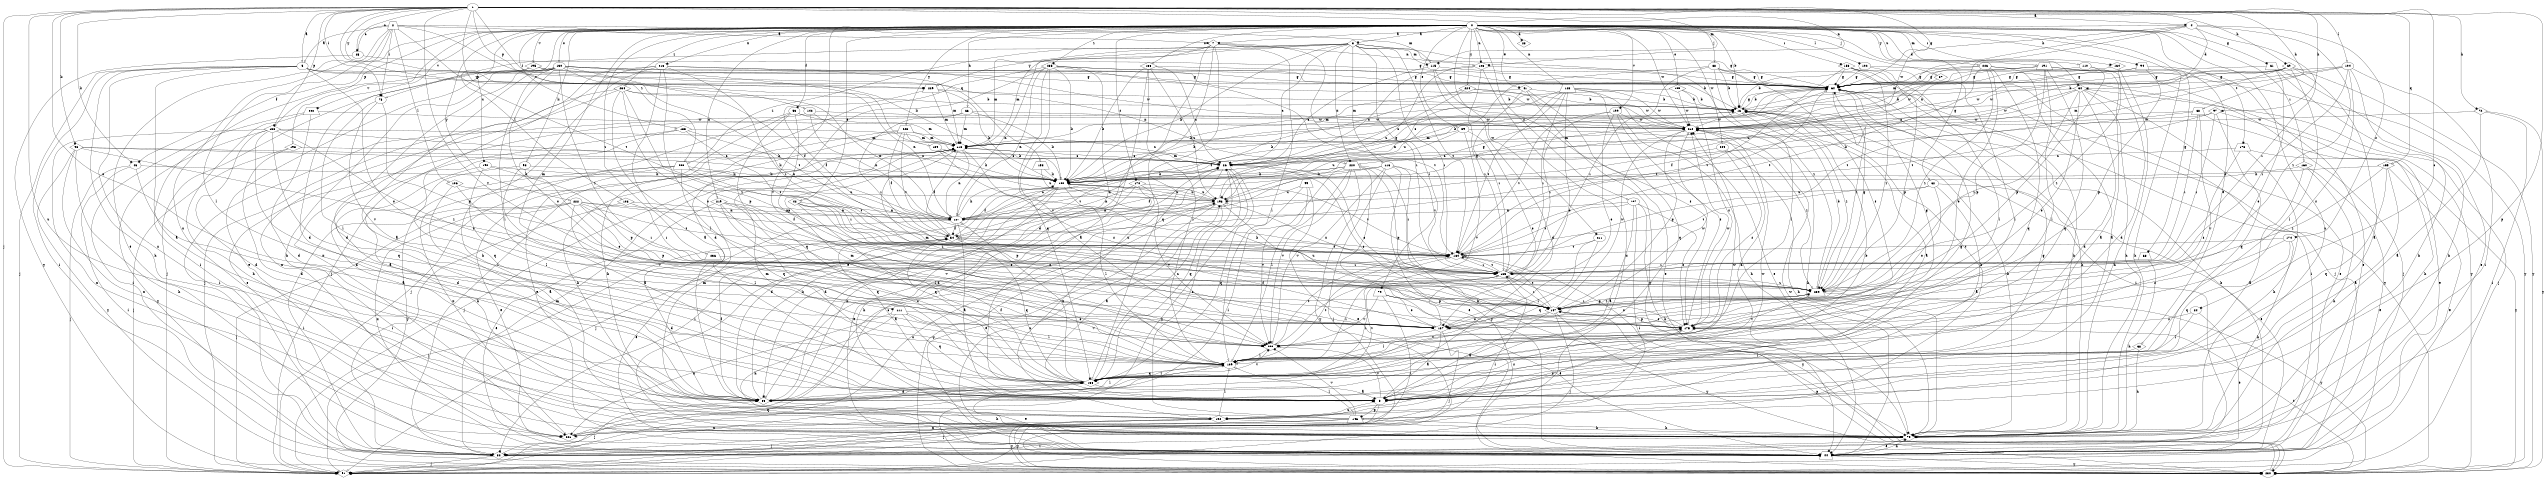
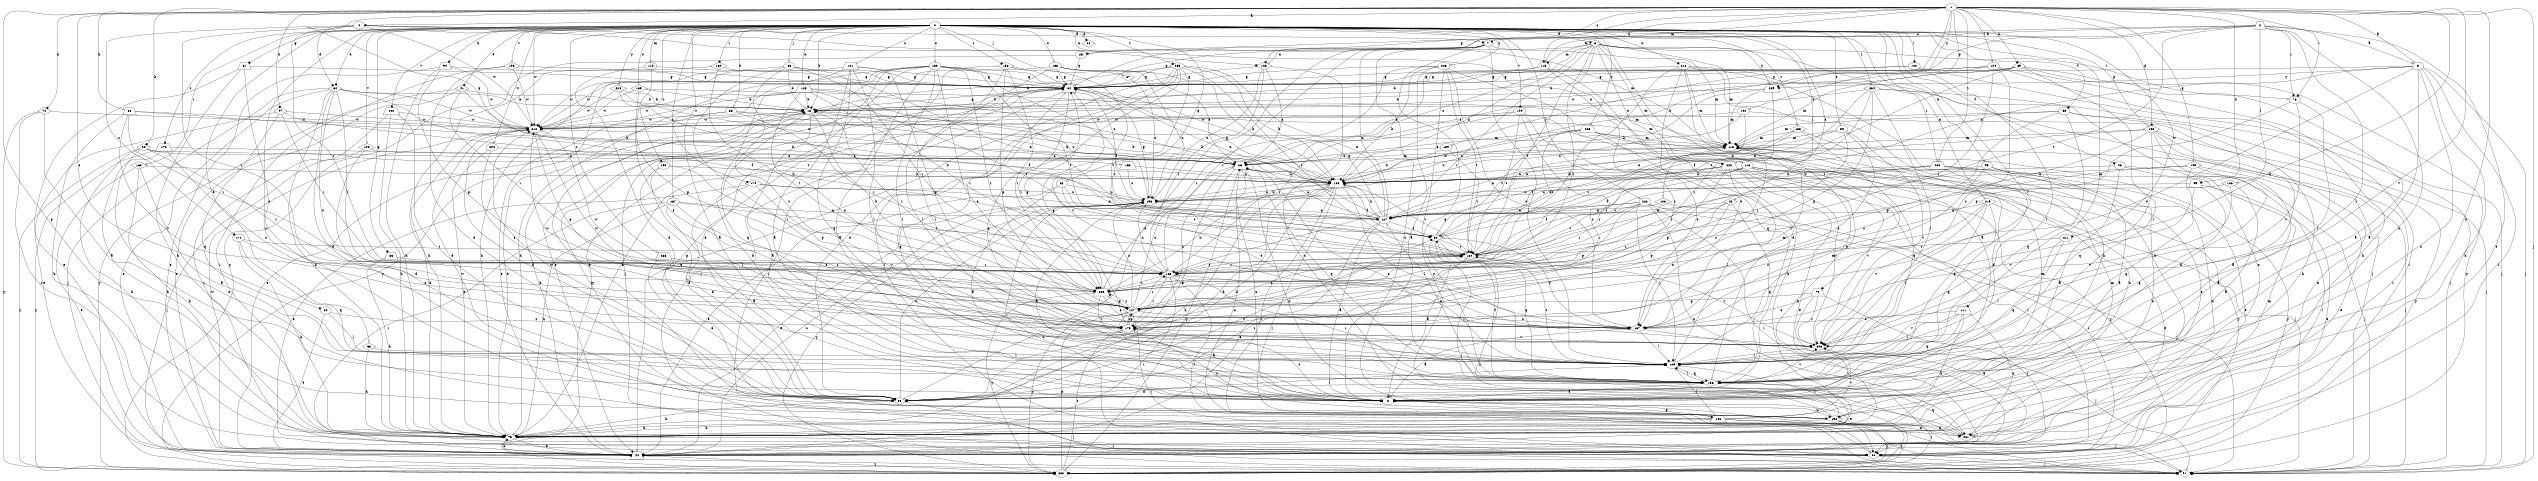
(195, 15) -> (2189, 16)
(1149, 66) -> (1055, 66)
none -> (947, 431)
